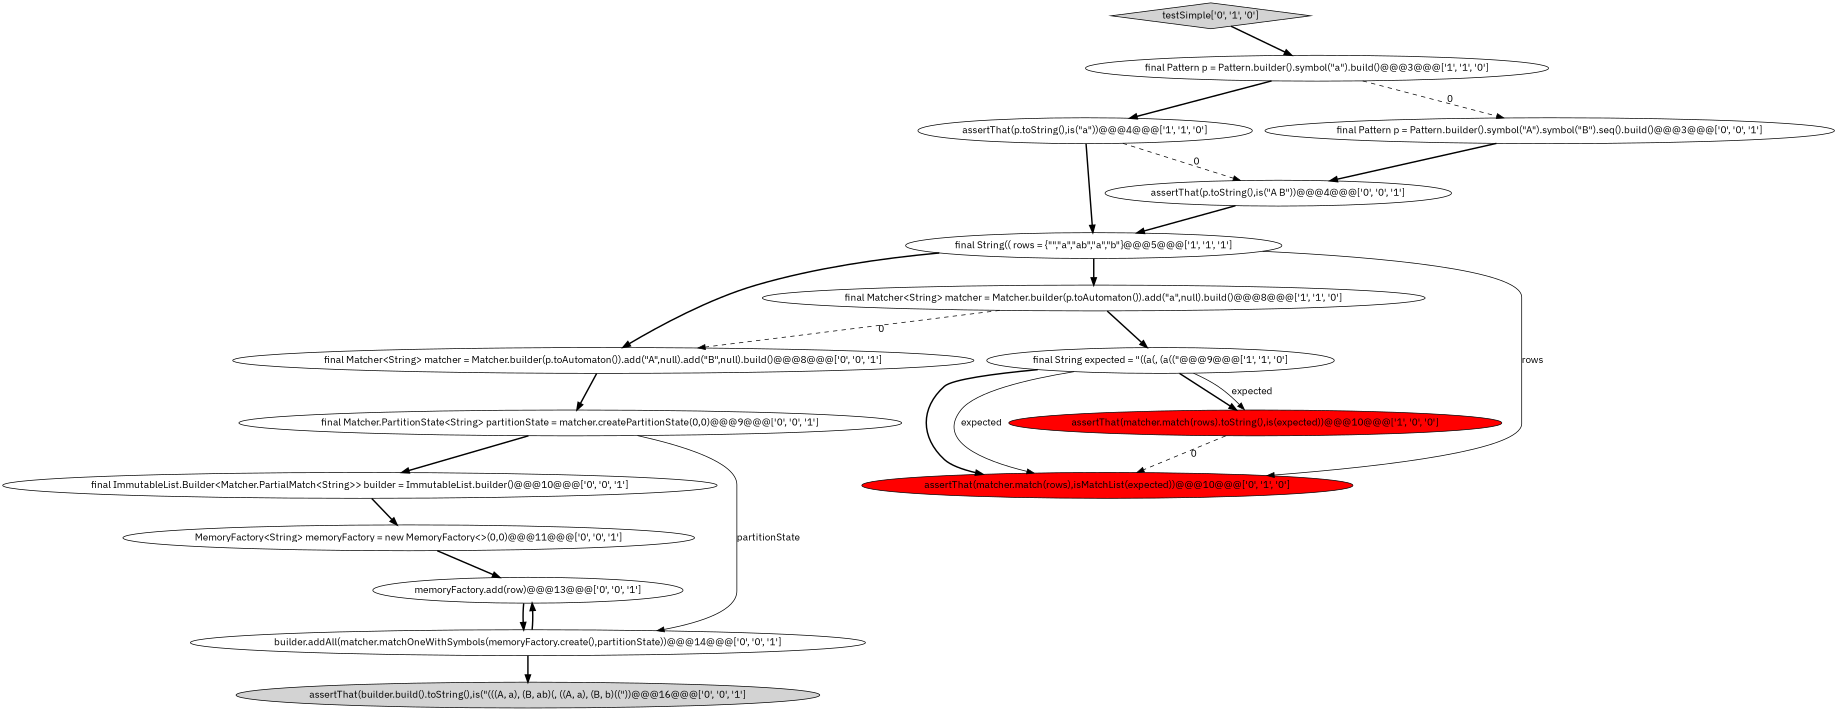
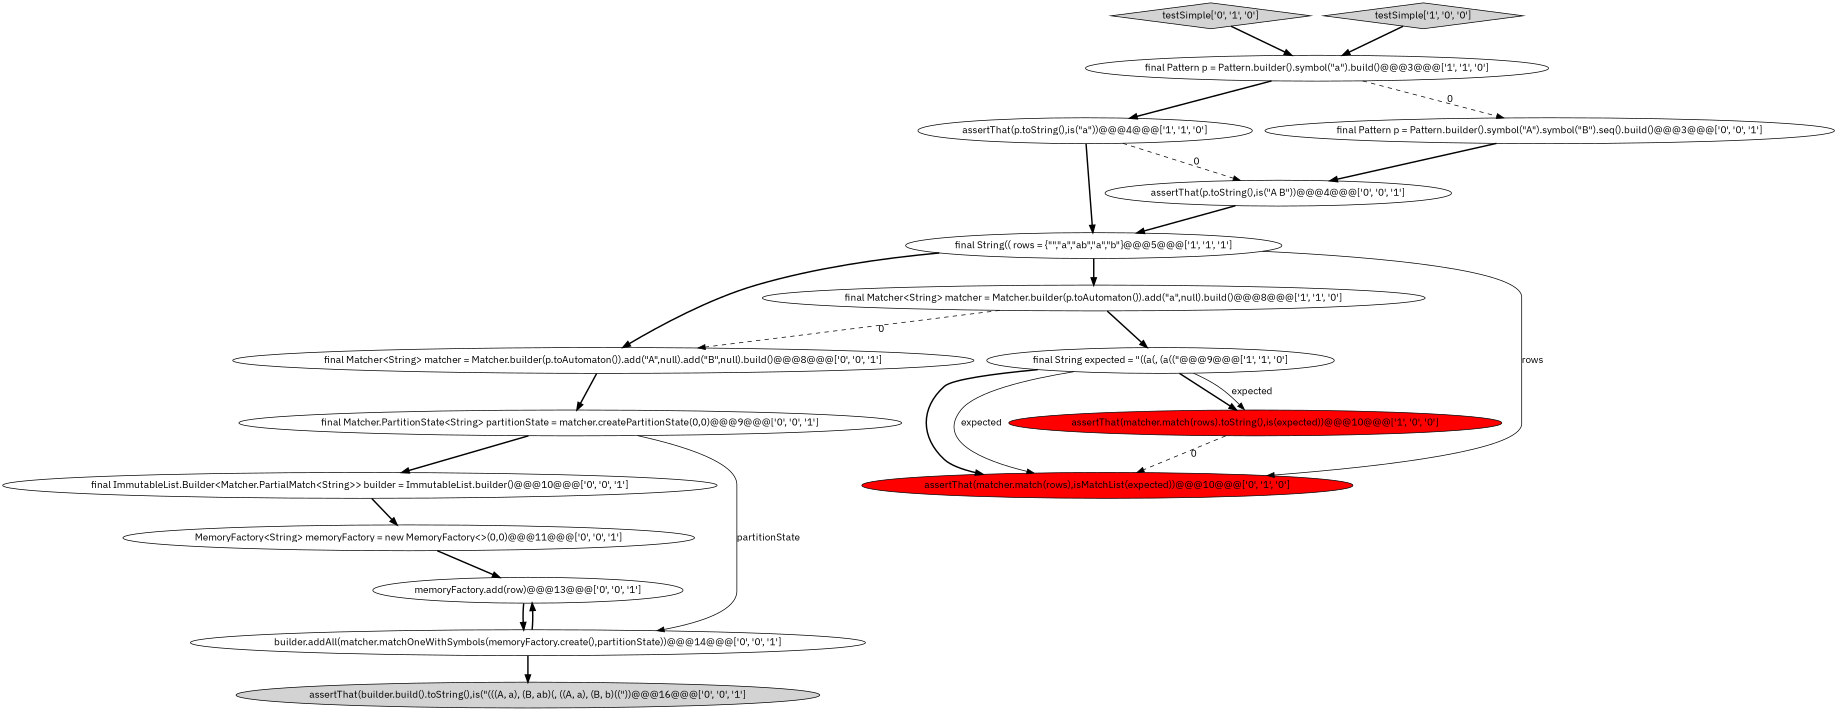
none -> (1423, 16)
